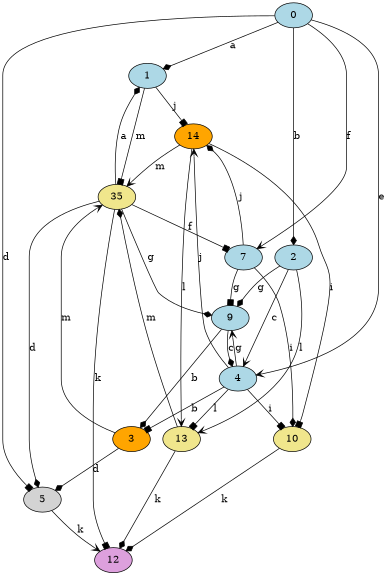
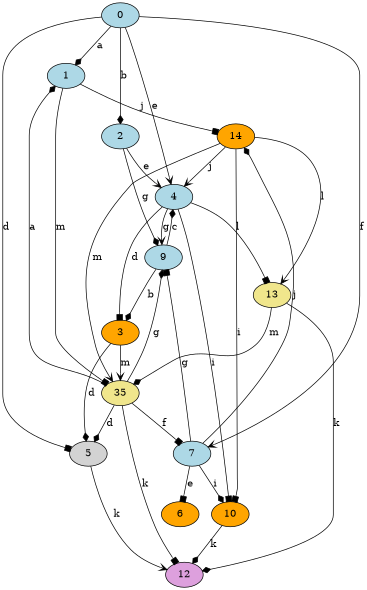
(199, 266) -> (207, 164)
(274, 318) -> (146, 167)
(284, 374) -> none
(195, 409) -> (135, 257)
(292, 439) -> (230, 514)
none -> (180, 514)
